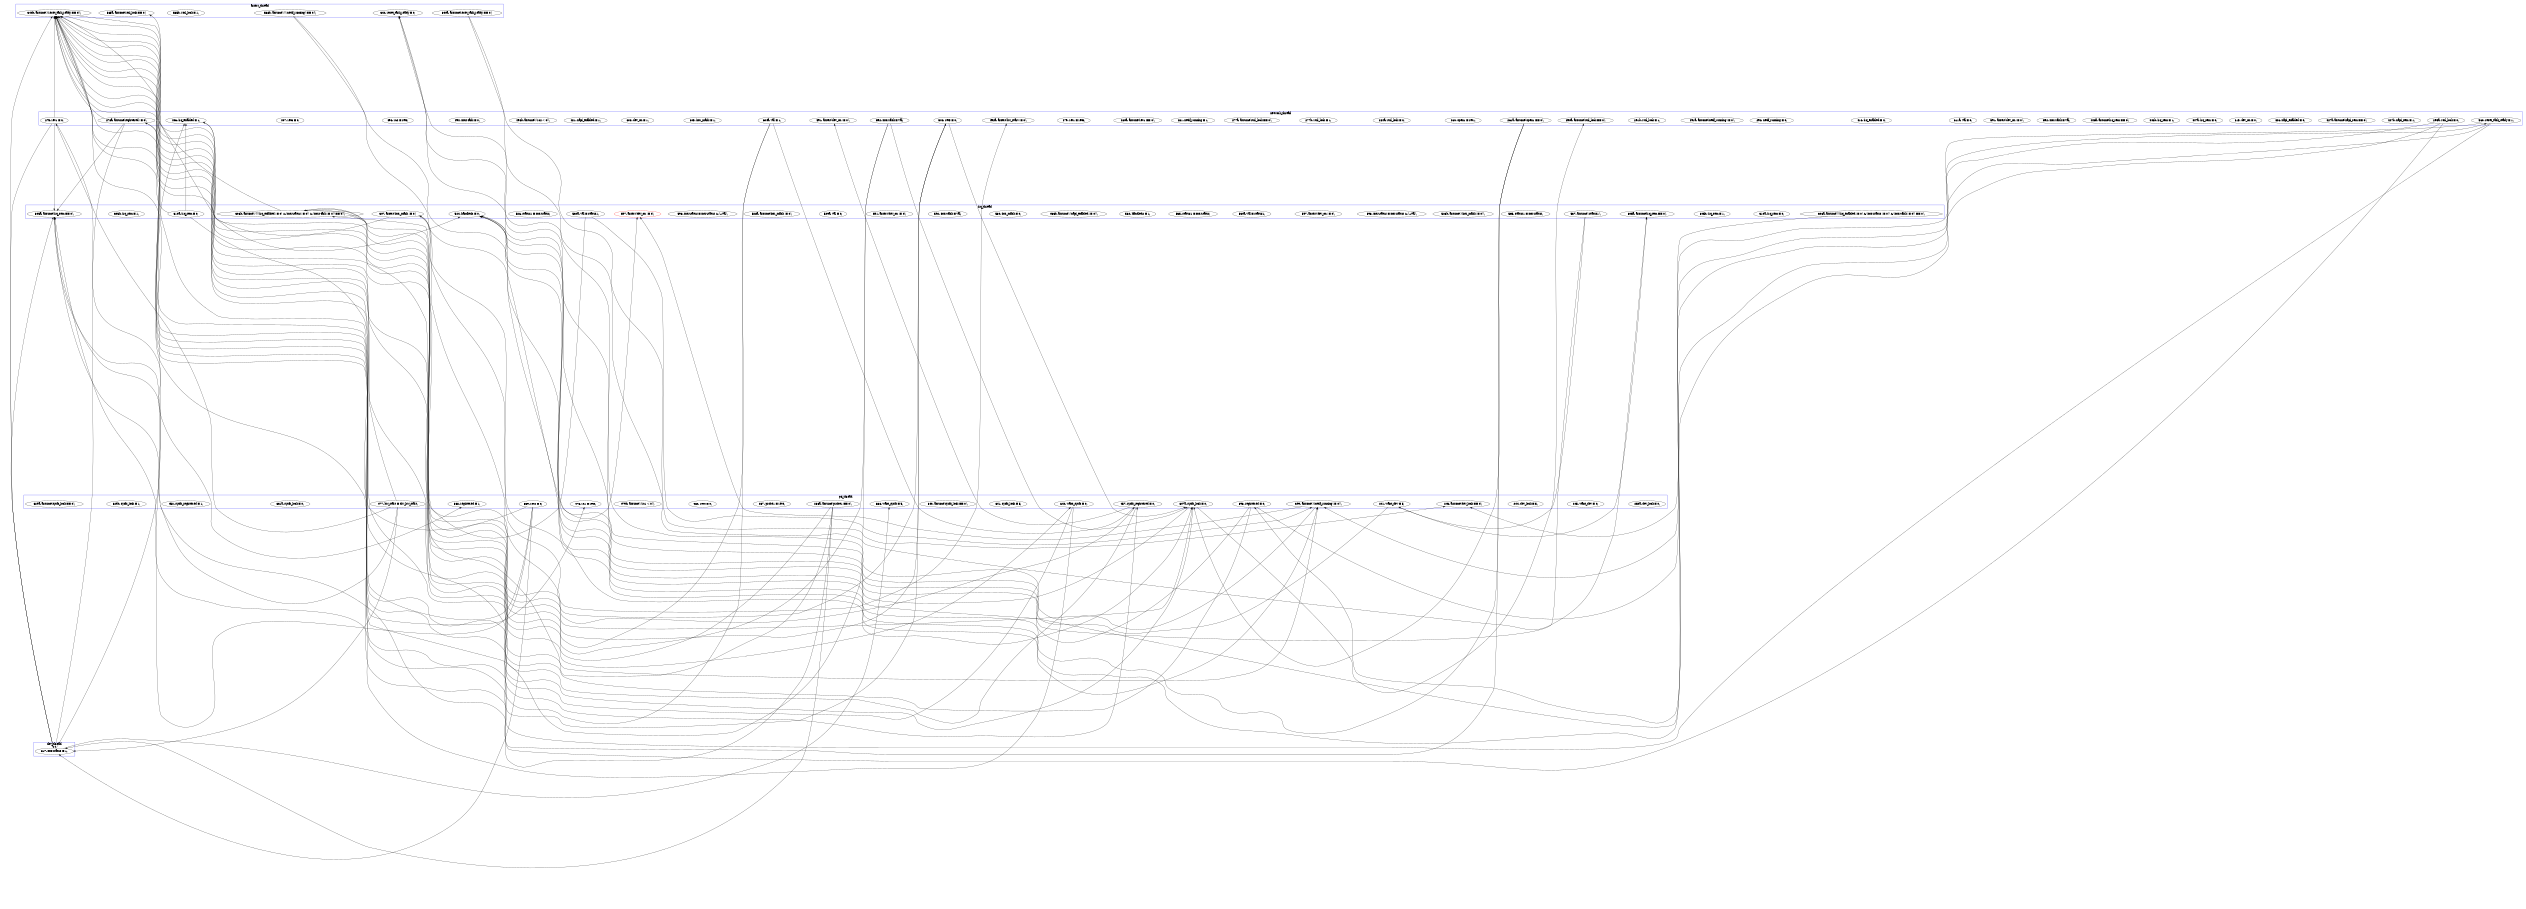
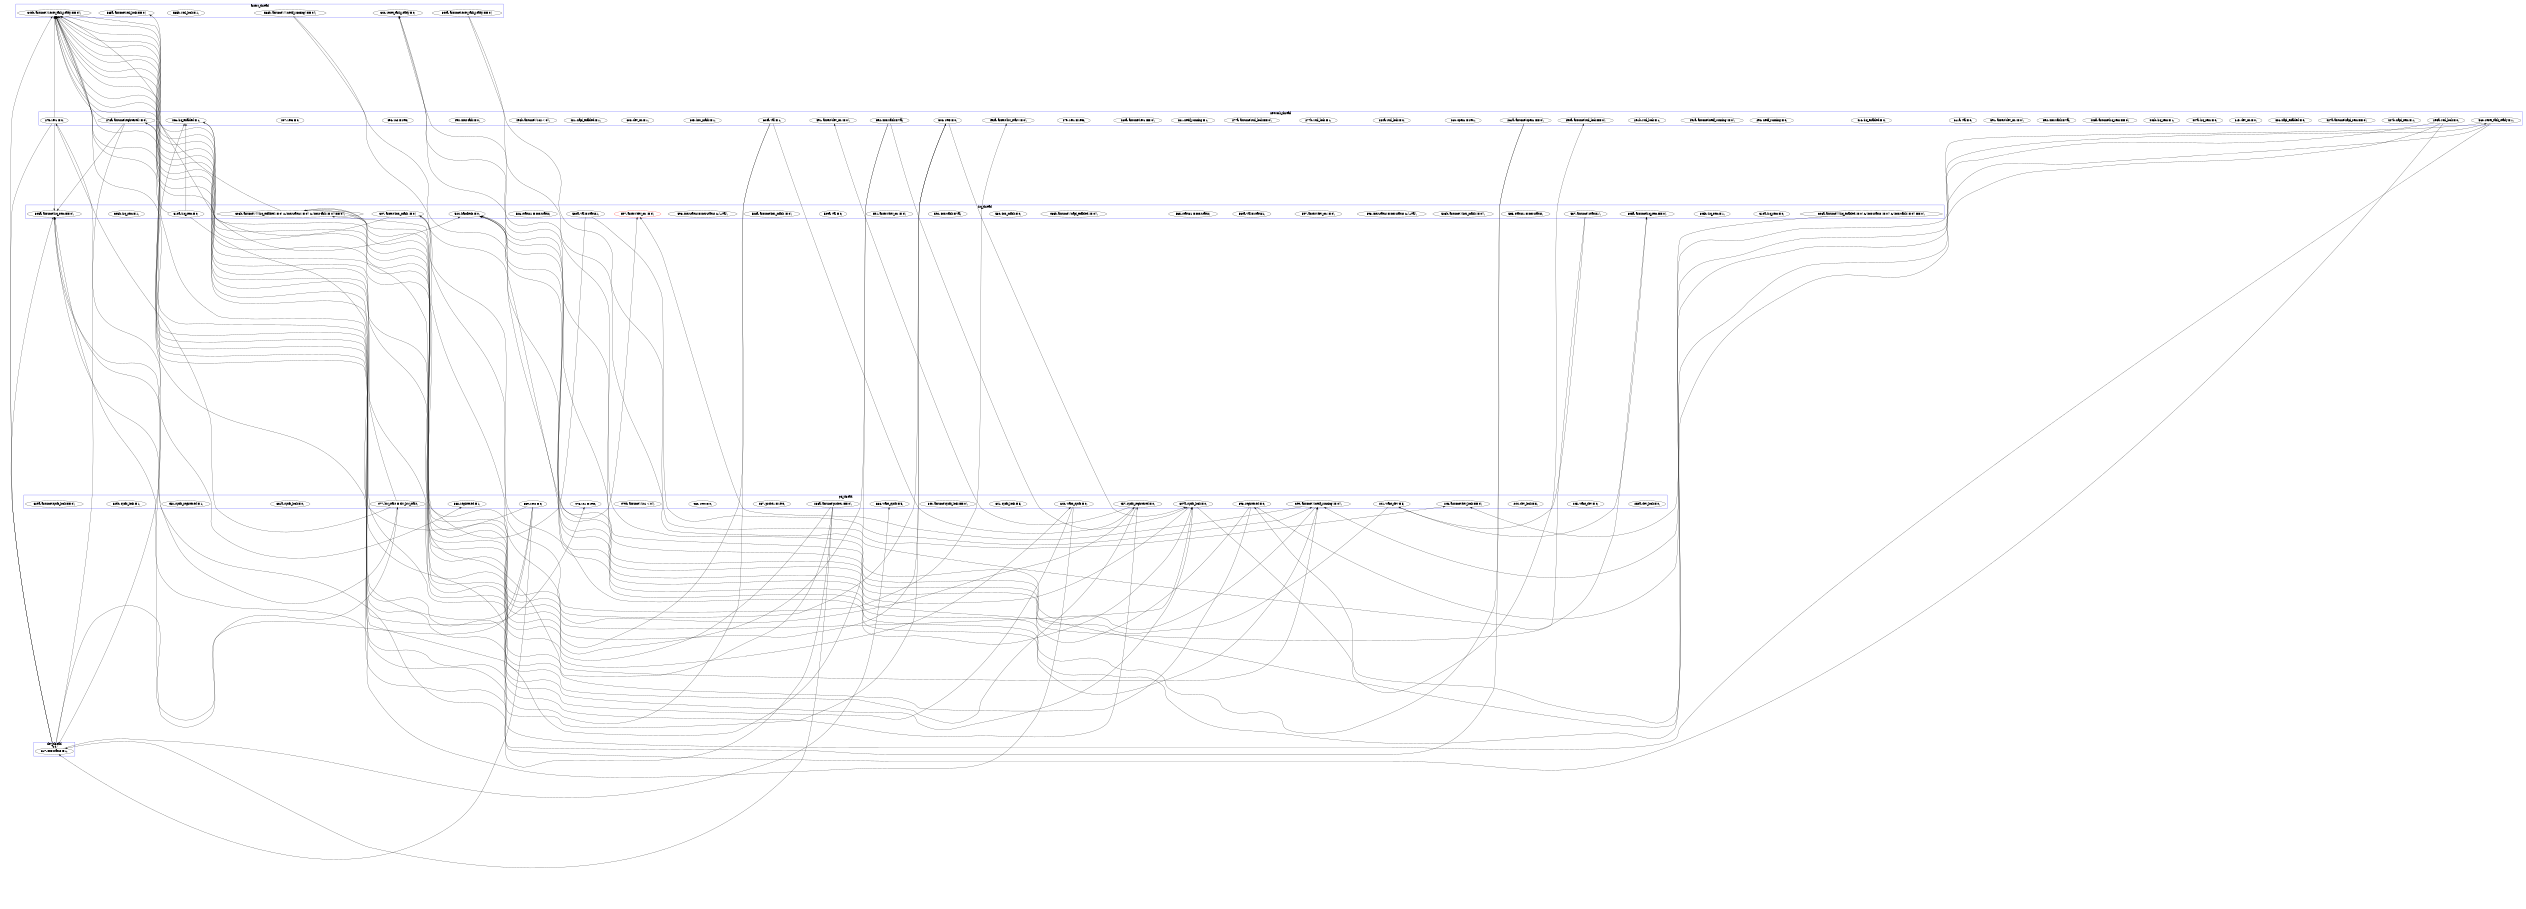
(1138, 214) -> none
(1479, 541) -> none
(294, 700) -> (203, 715)
